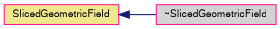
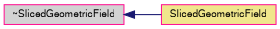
(143, 15) -> (148, 15)
